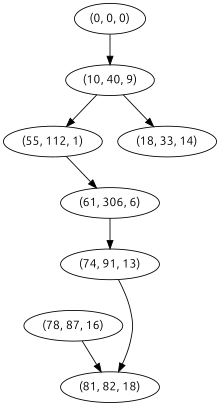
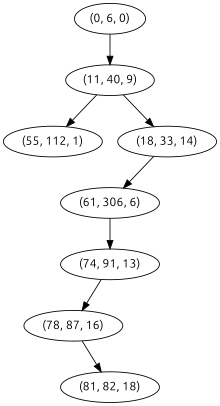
(110, 19) -> (110, 19)
(110, 80) -> (110, 80)
(78, 169) -> (142, 169)
(132, 321) -> (94, 291)
